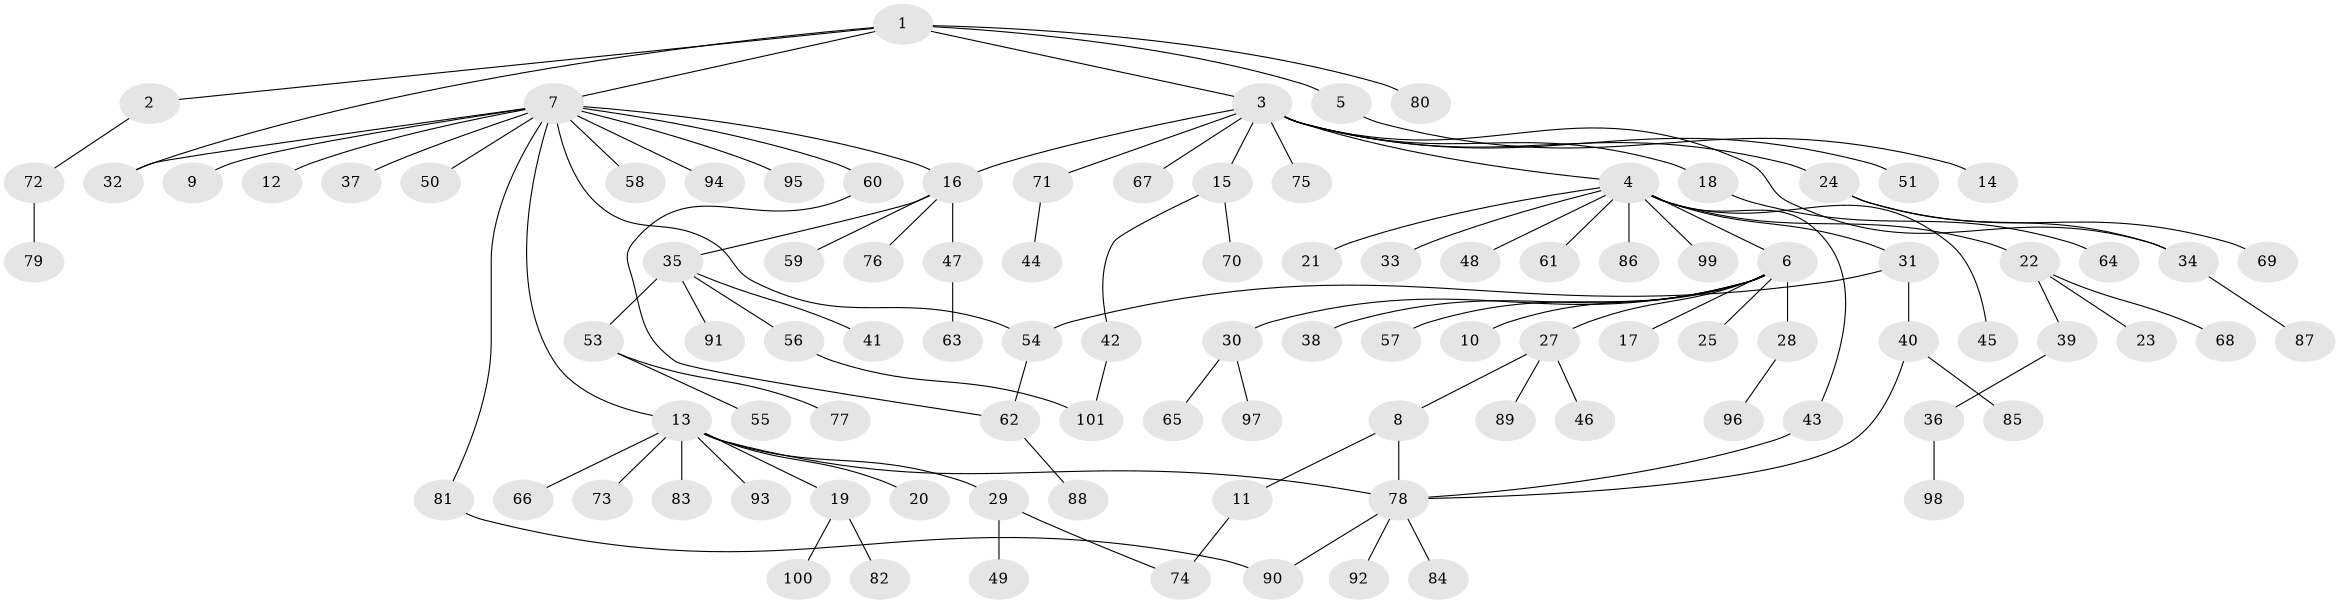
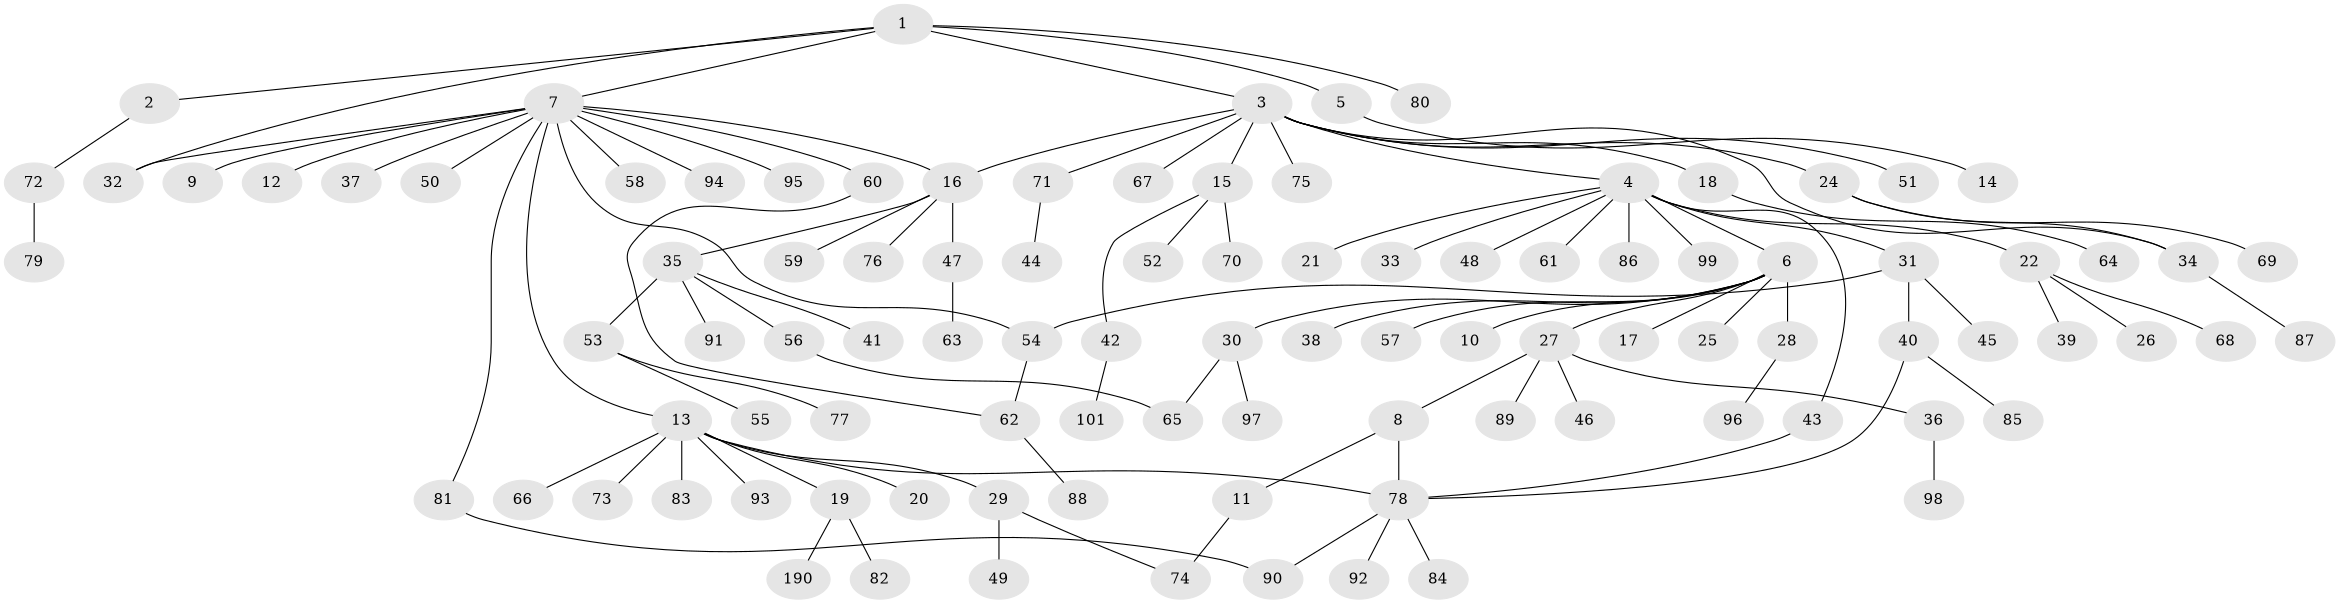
(1848, 205) -> (1948, 302)
none -> (1153, 262)
(2147, 341) -> (2147, 341)
(942, 381) -> (984, 381)
(2001, 381) -> (1739, 387)
(799, 579) -> (799, 579)
